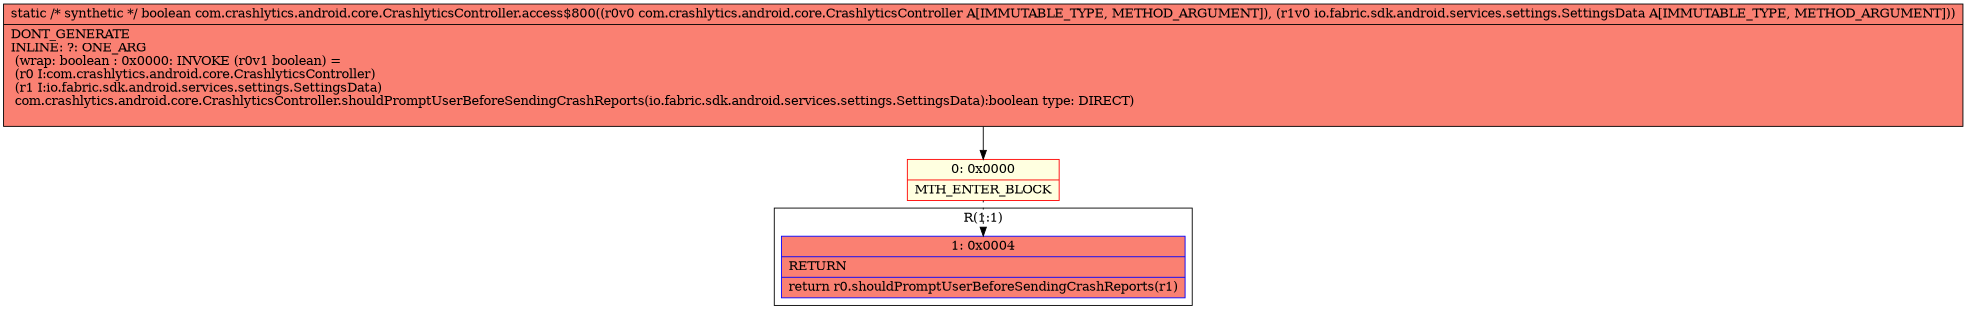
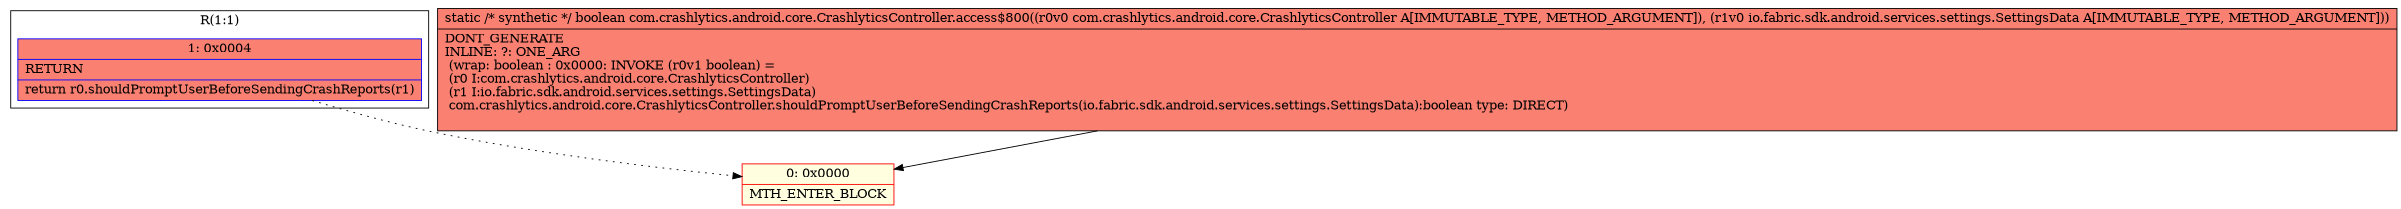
(983, 214) -> (521, 148)
